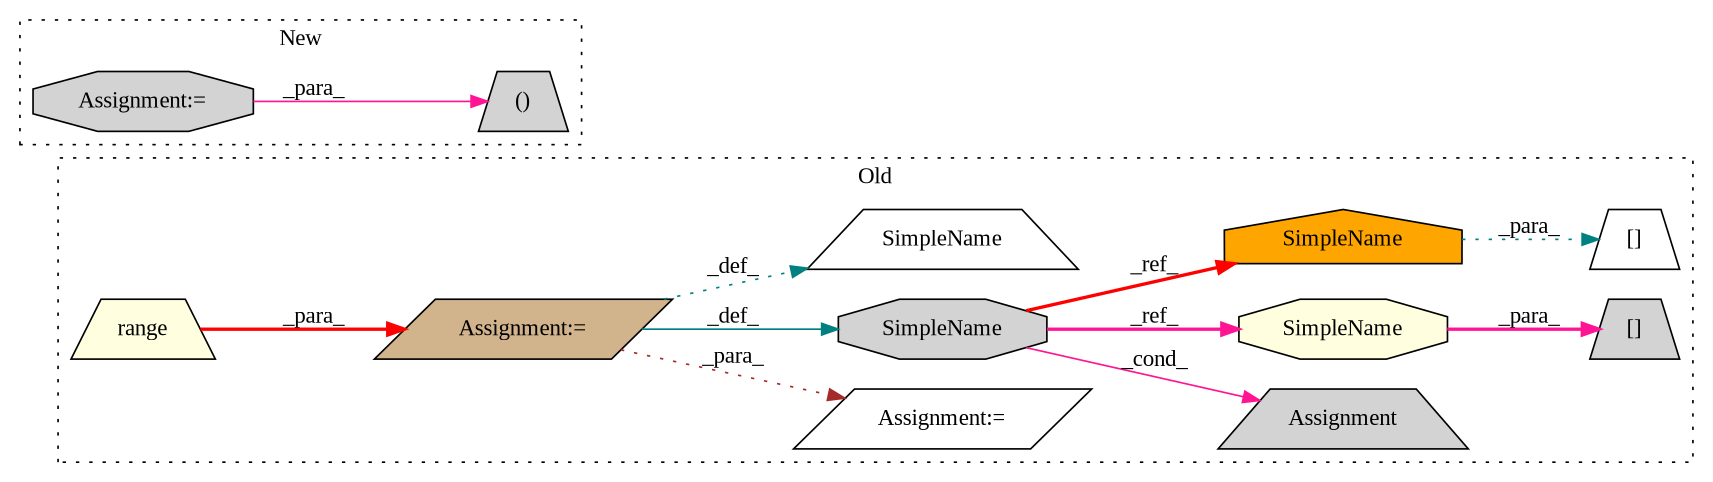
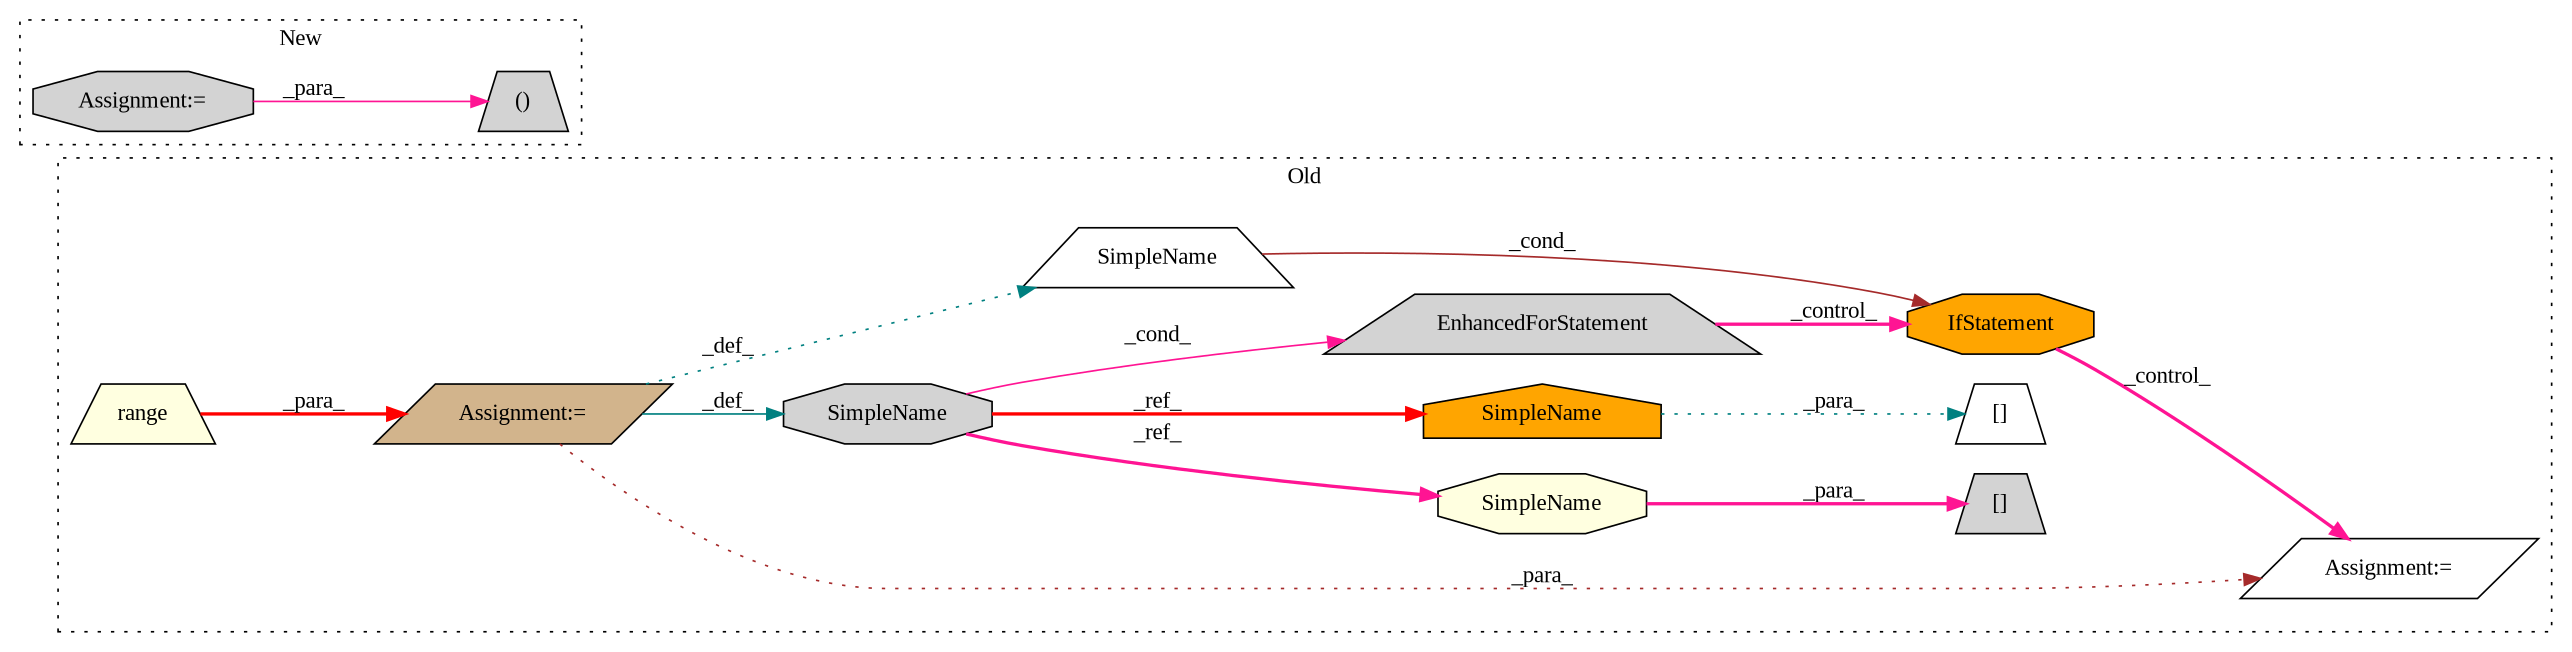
none -> (2001, 324)
(1343, 419) -> (1542, 324)
